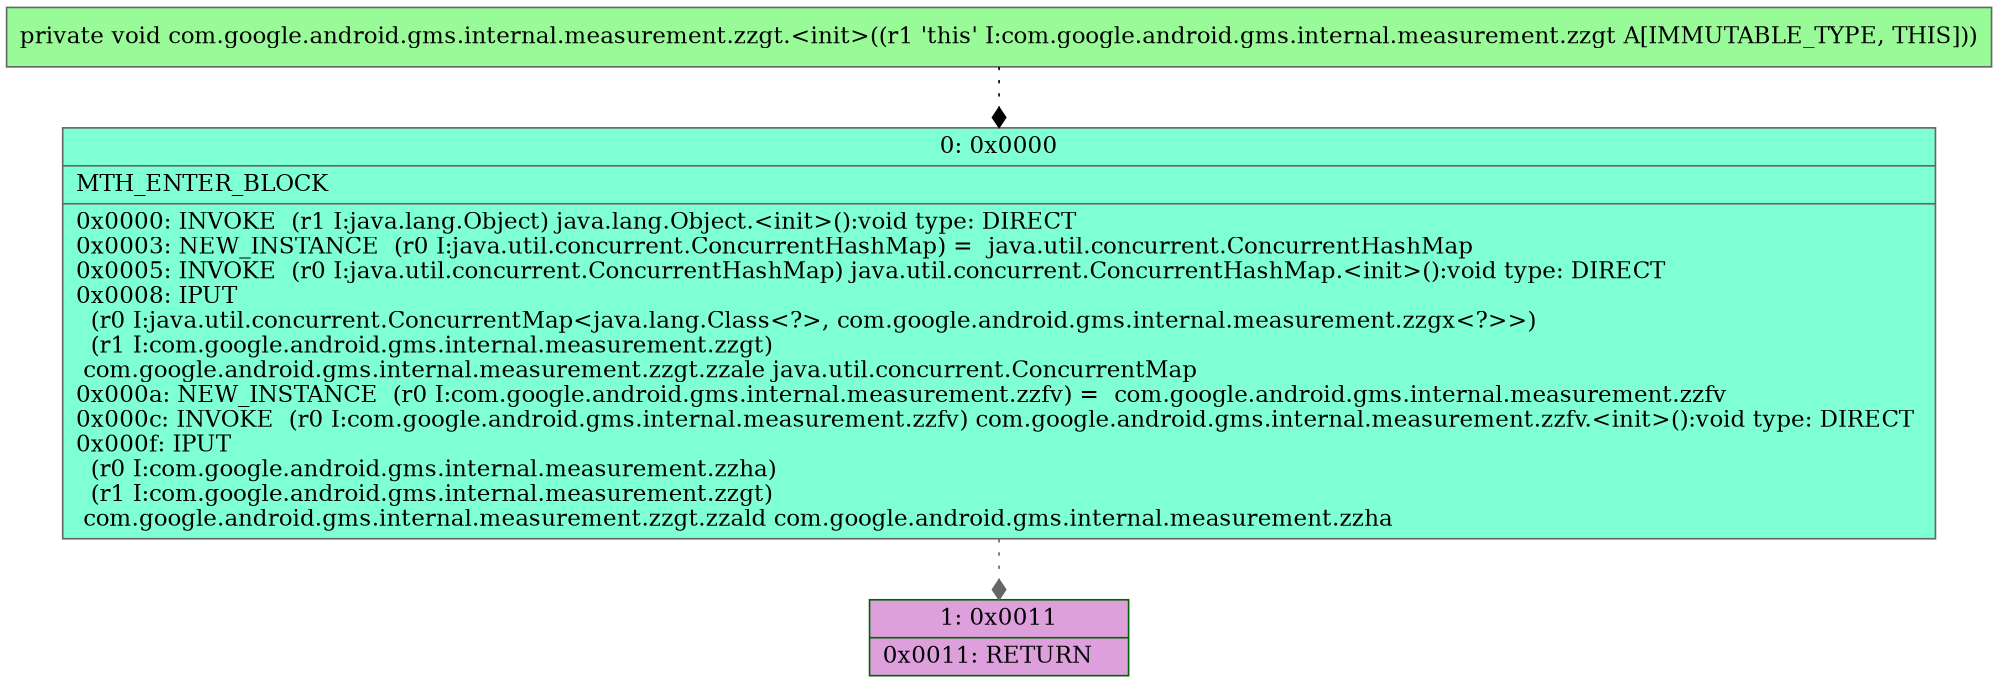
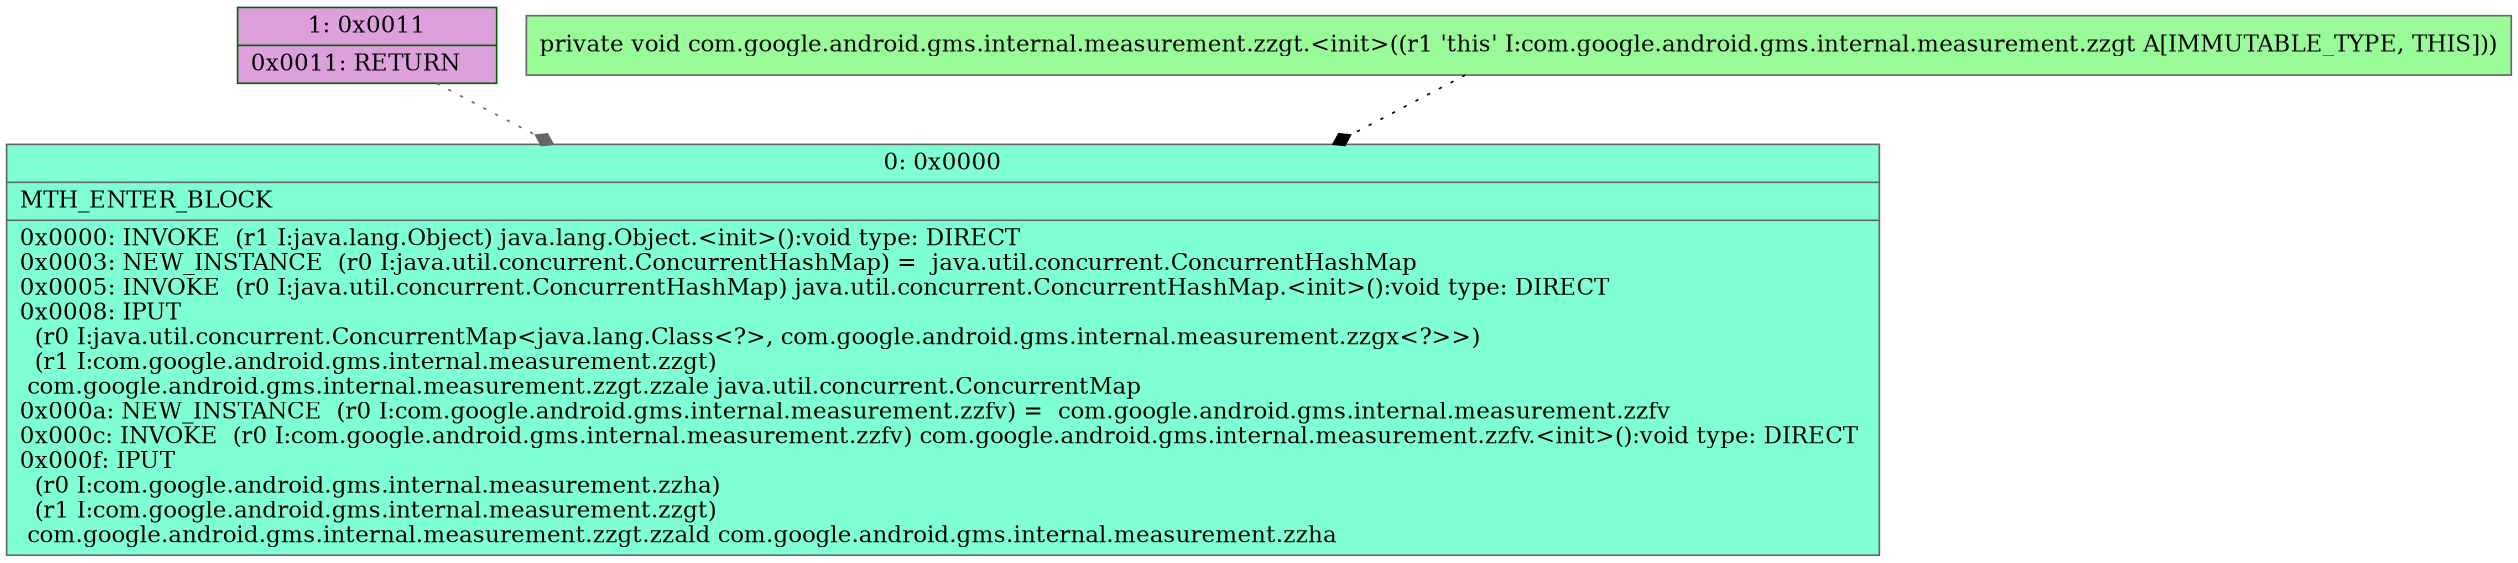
(999, 559) -> (486, 109)
